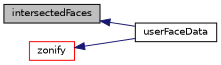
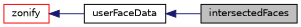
(123, 24) -> (188, 14)
